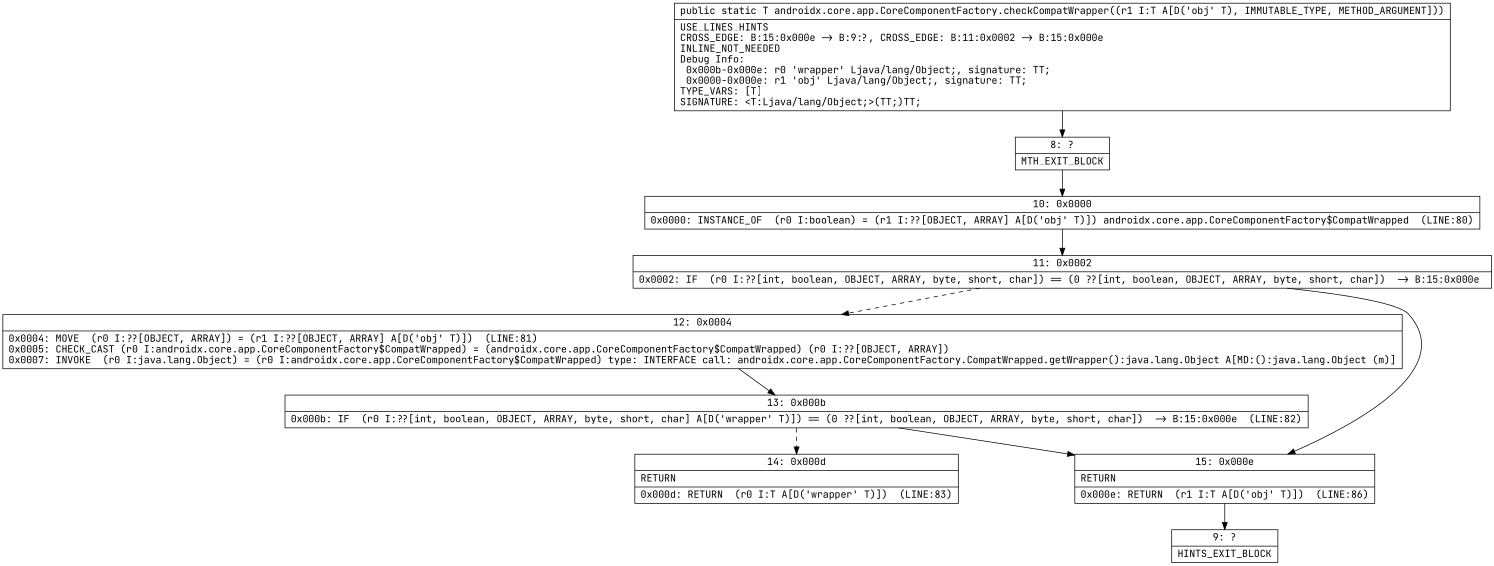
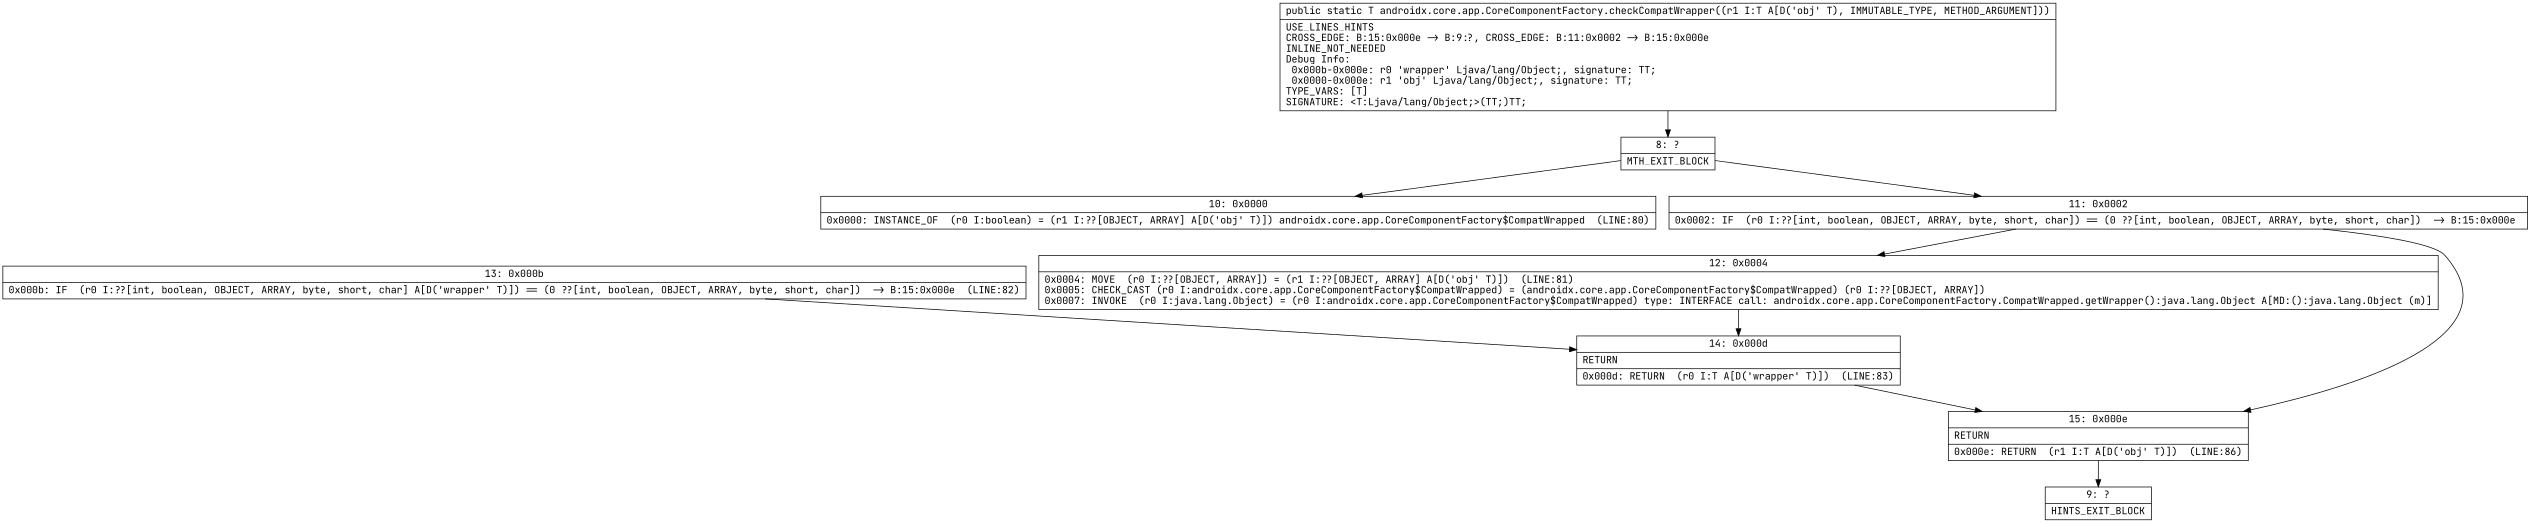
(1062, 239) -> (1845, 178)
(914, 301) -> (1950, 242)
(754, 380) -> (1738, 319)
(797, 437) -> (1167, 324)
(983, 441) -> (1915, 398)
